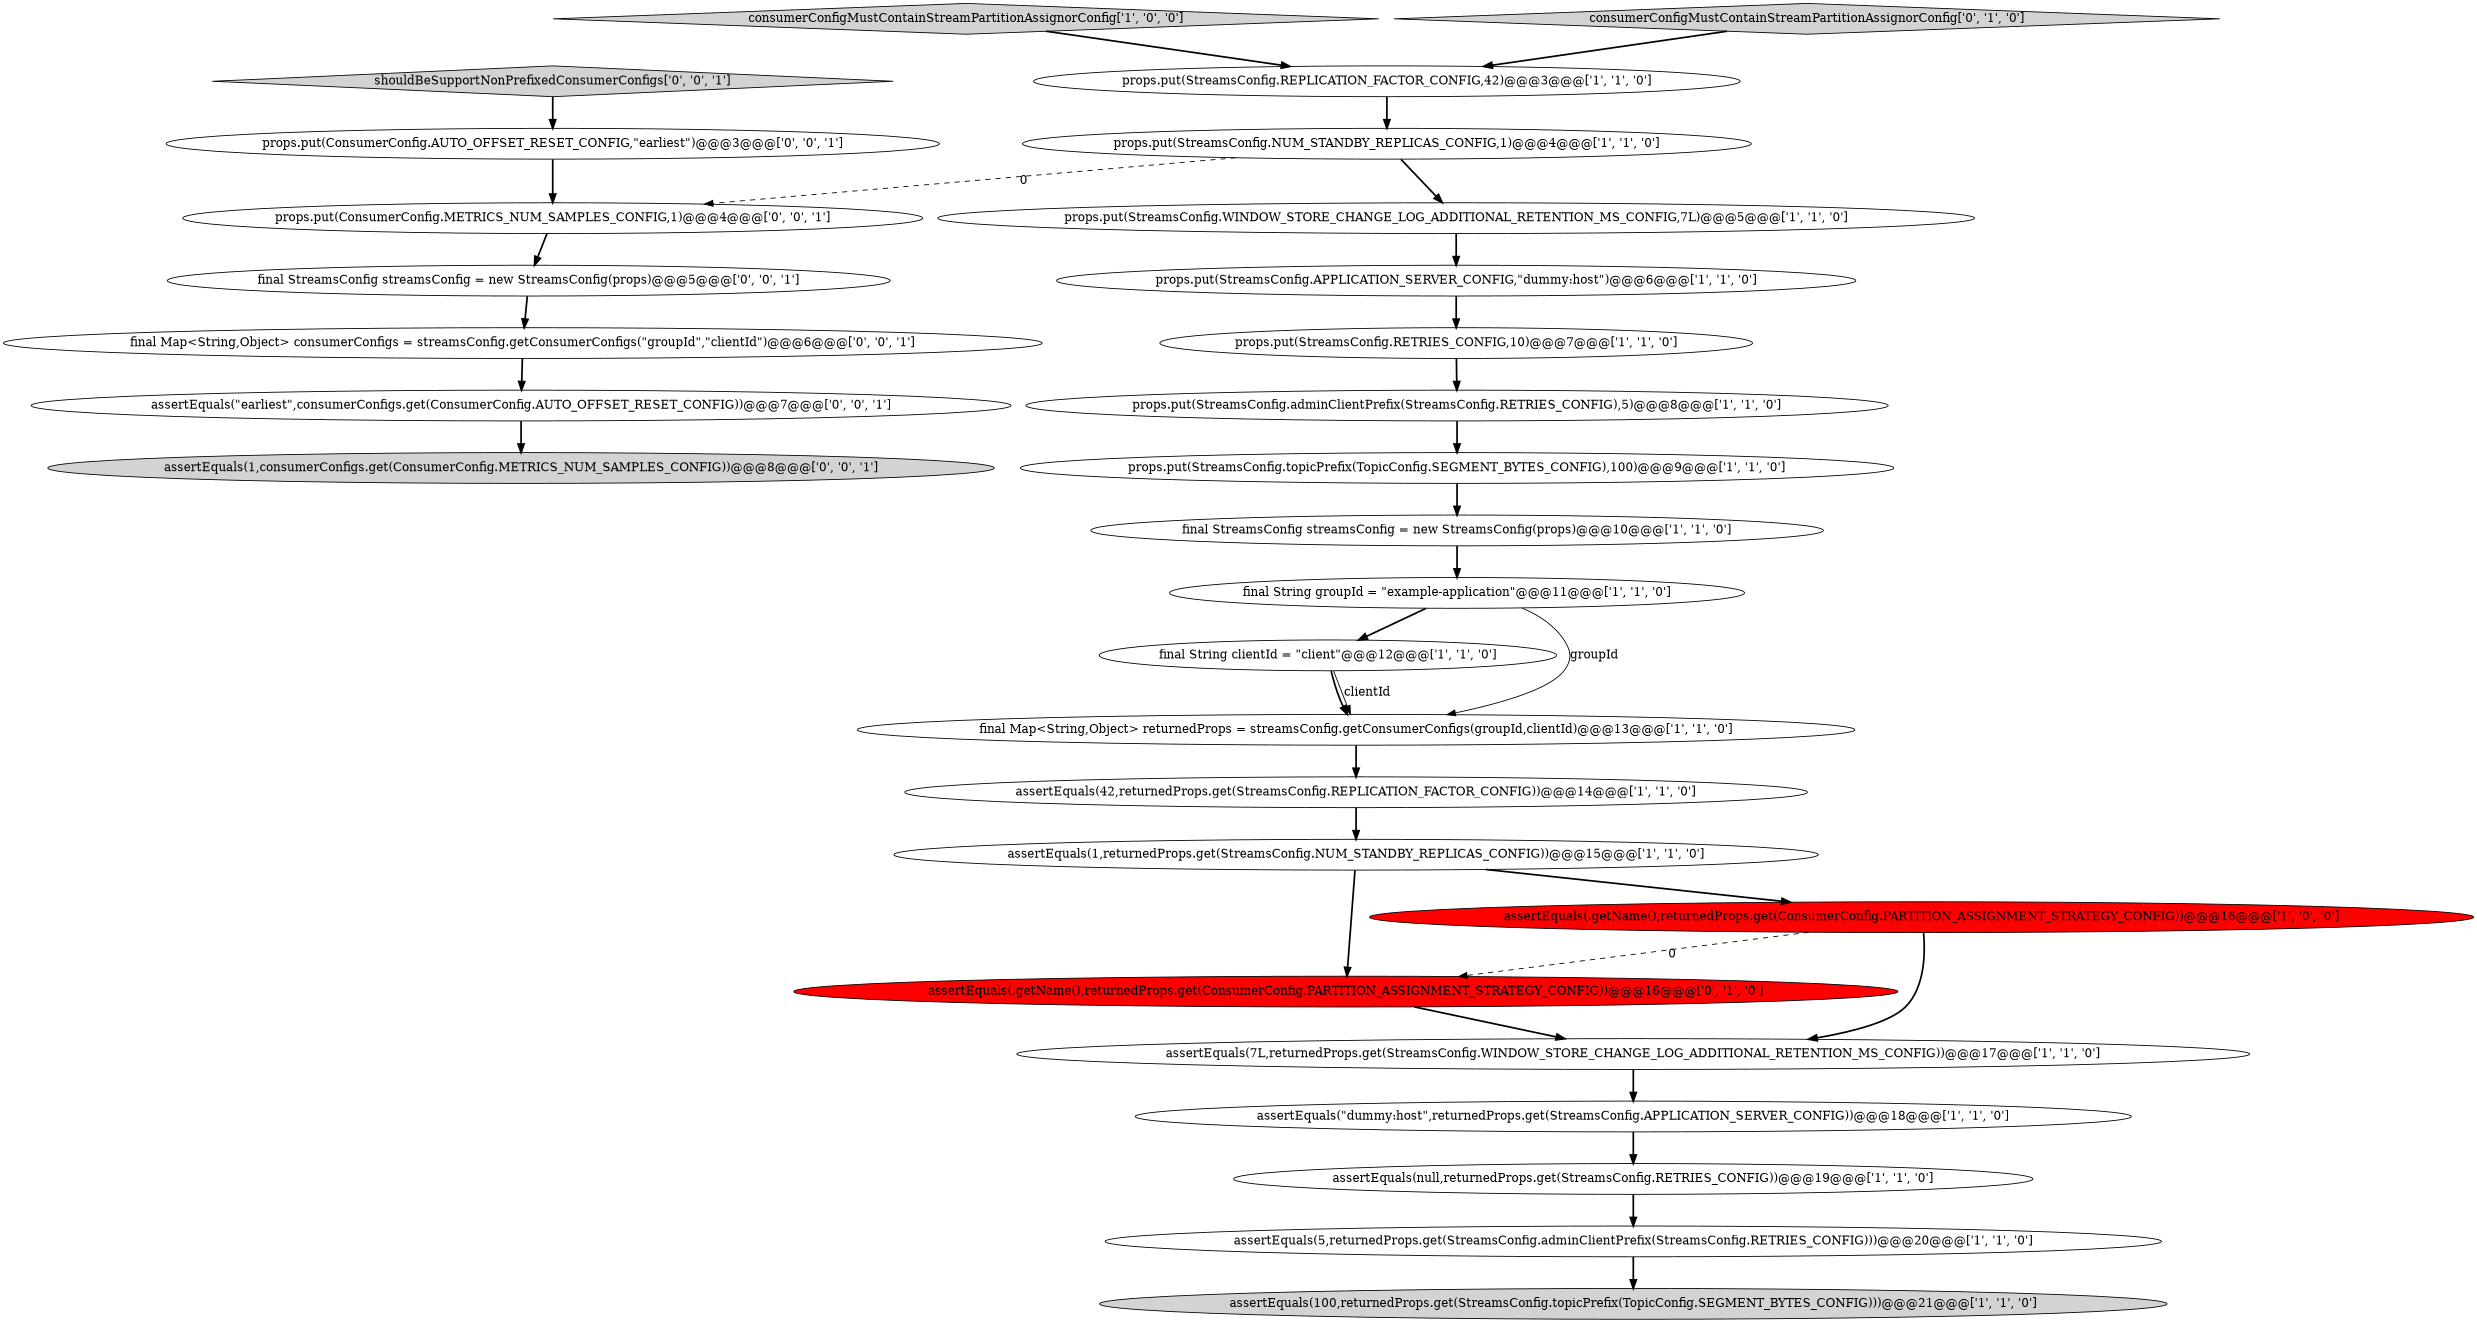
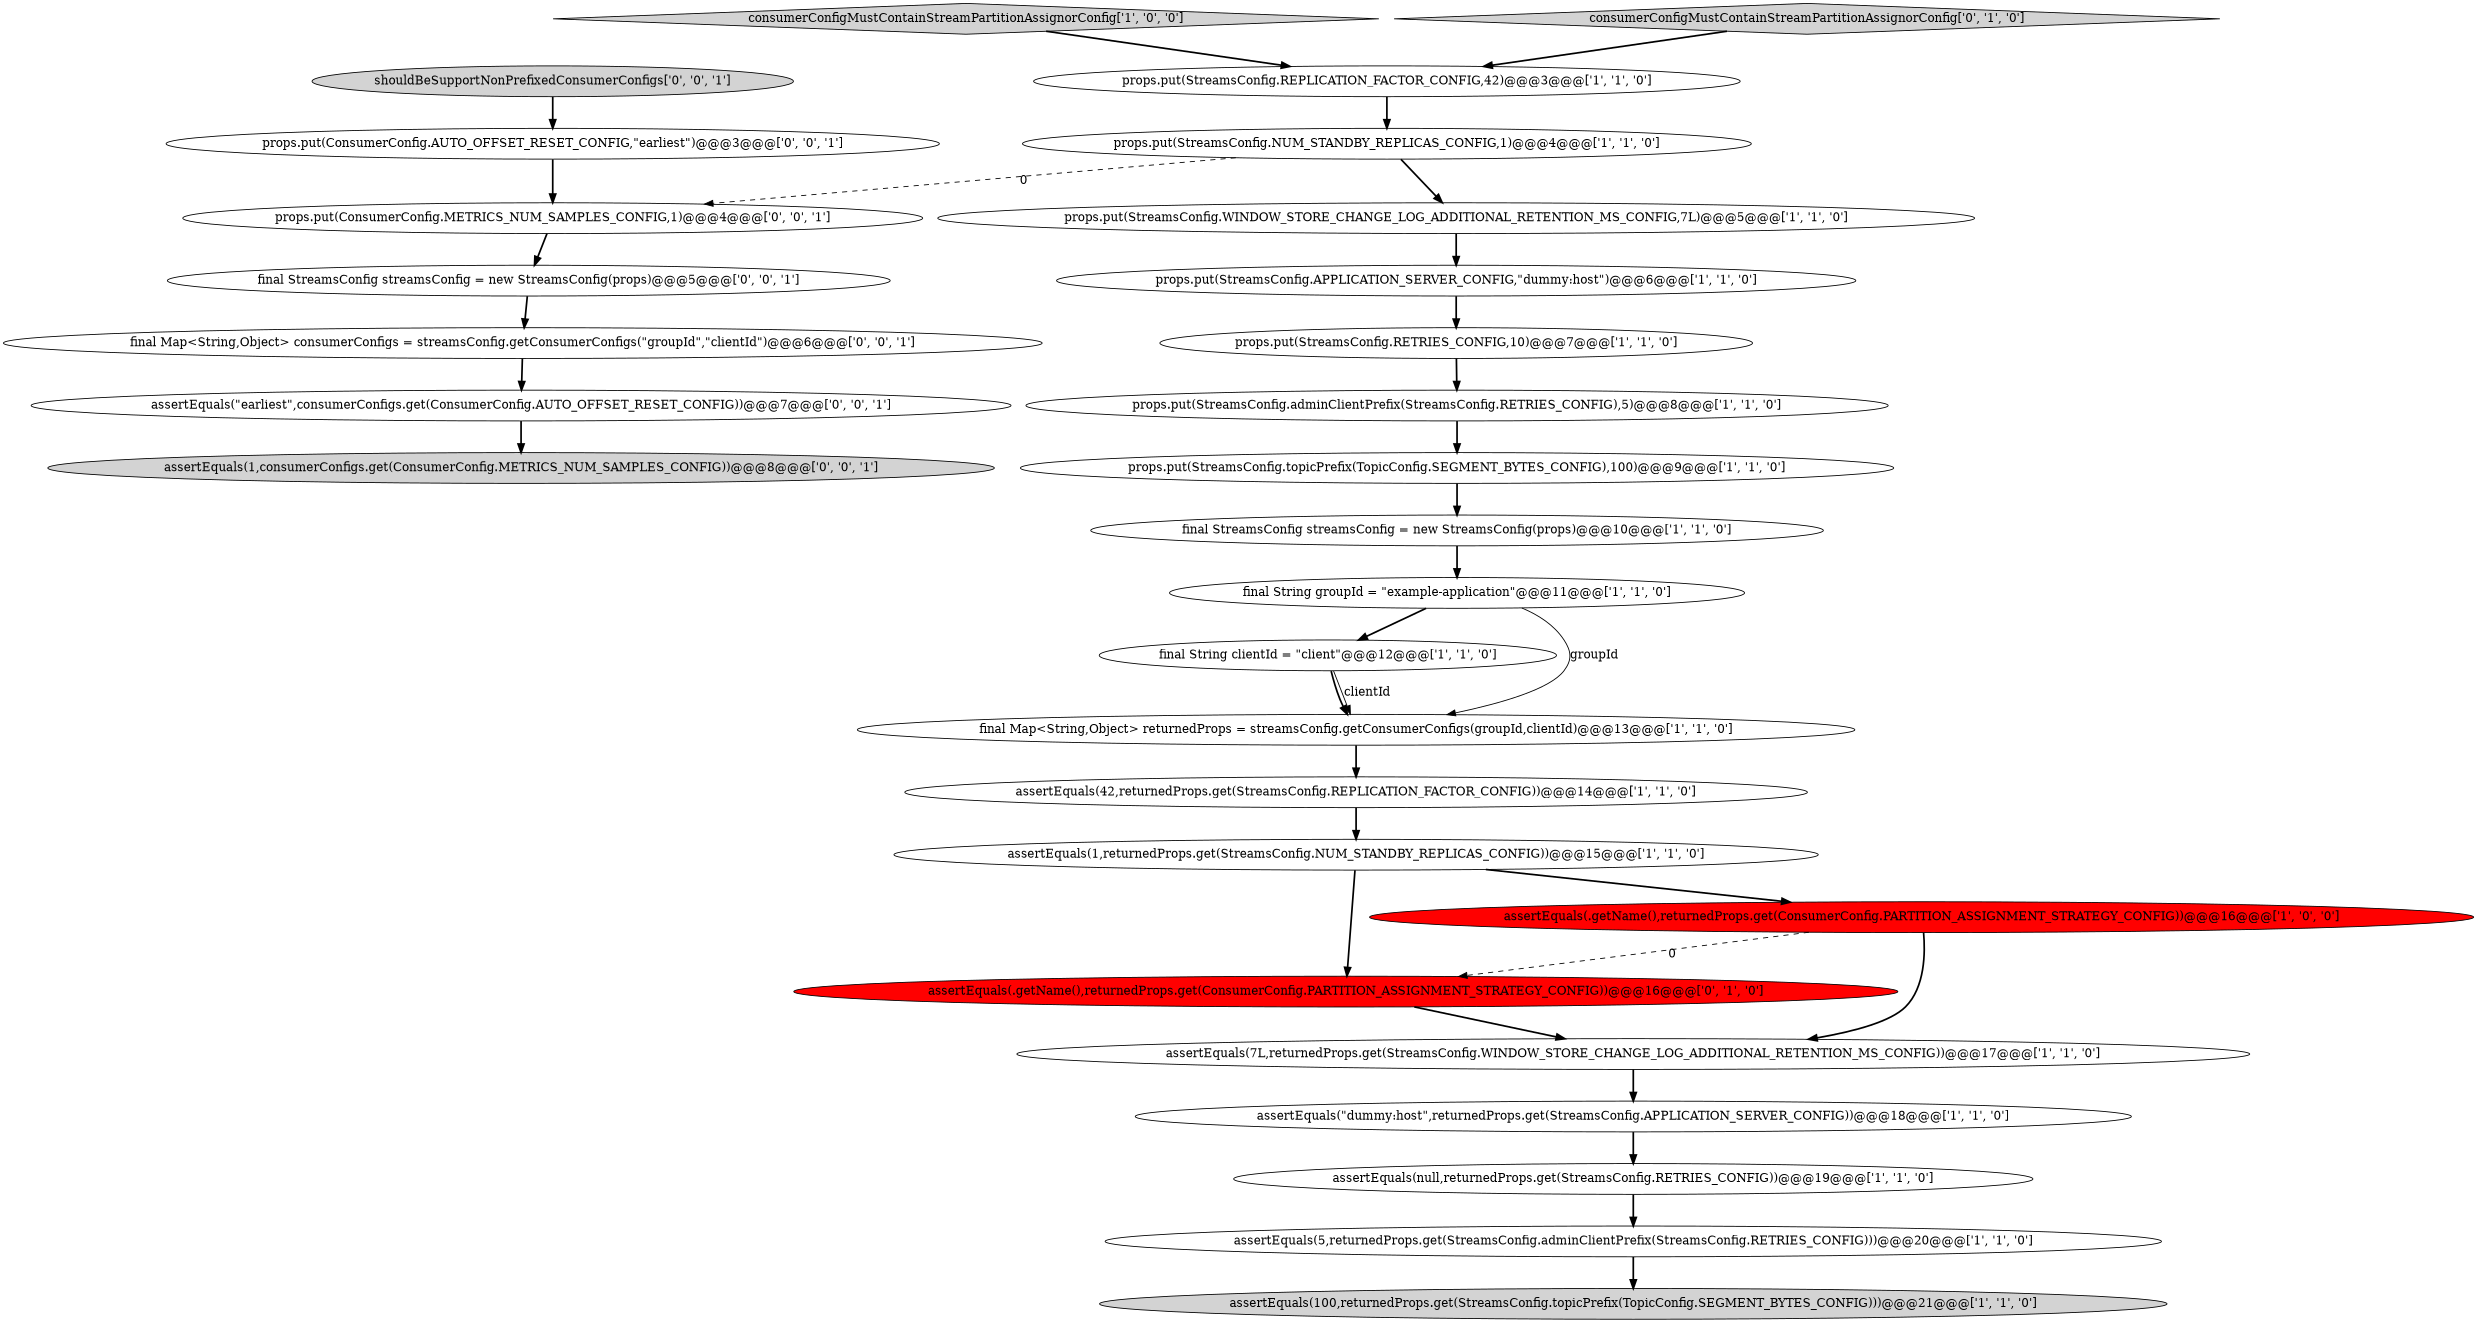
(553, 81) -> (553, 81)
